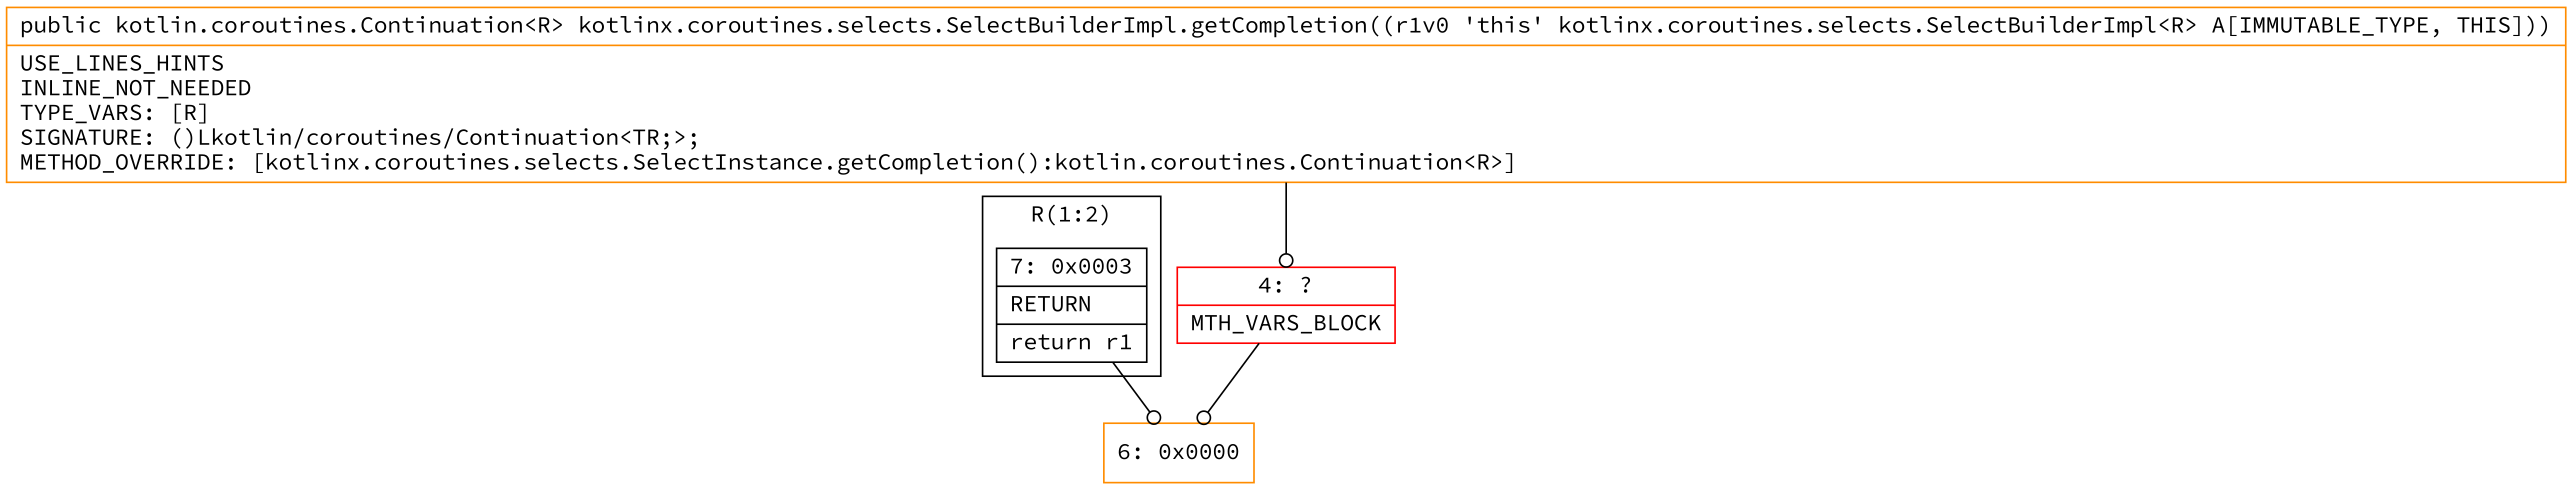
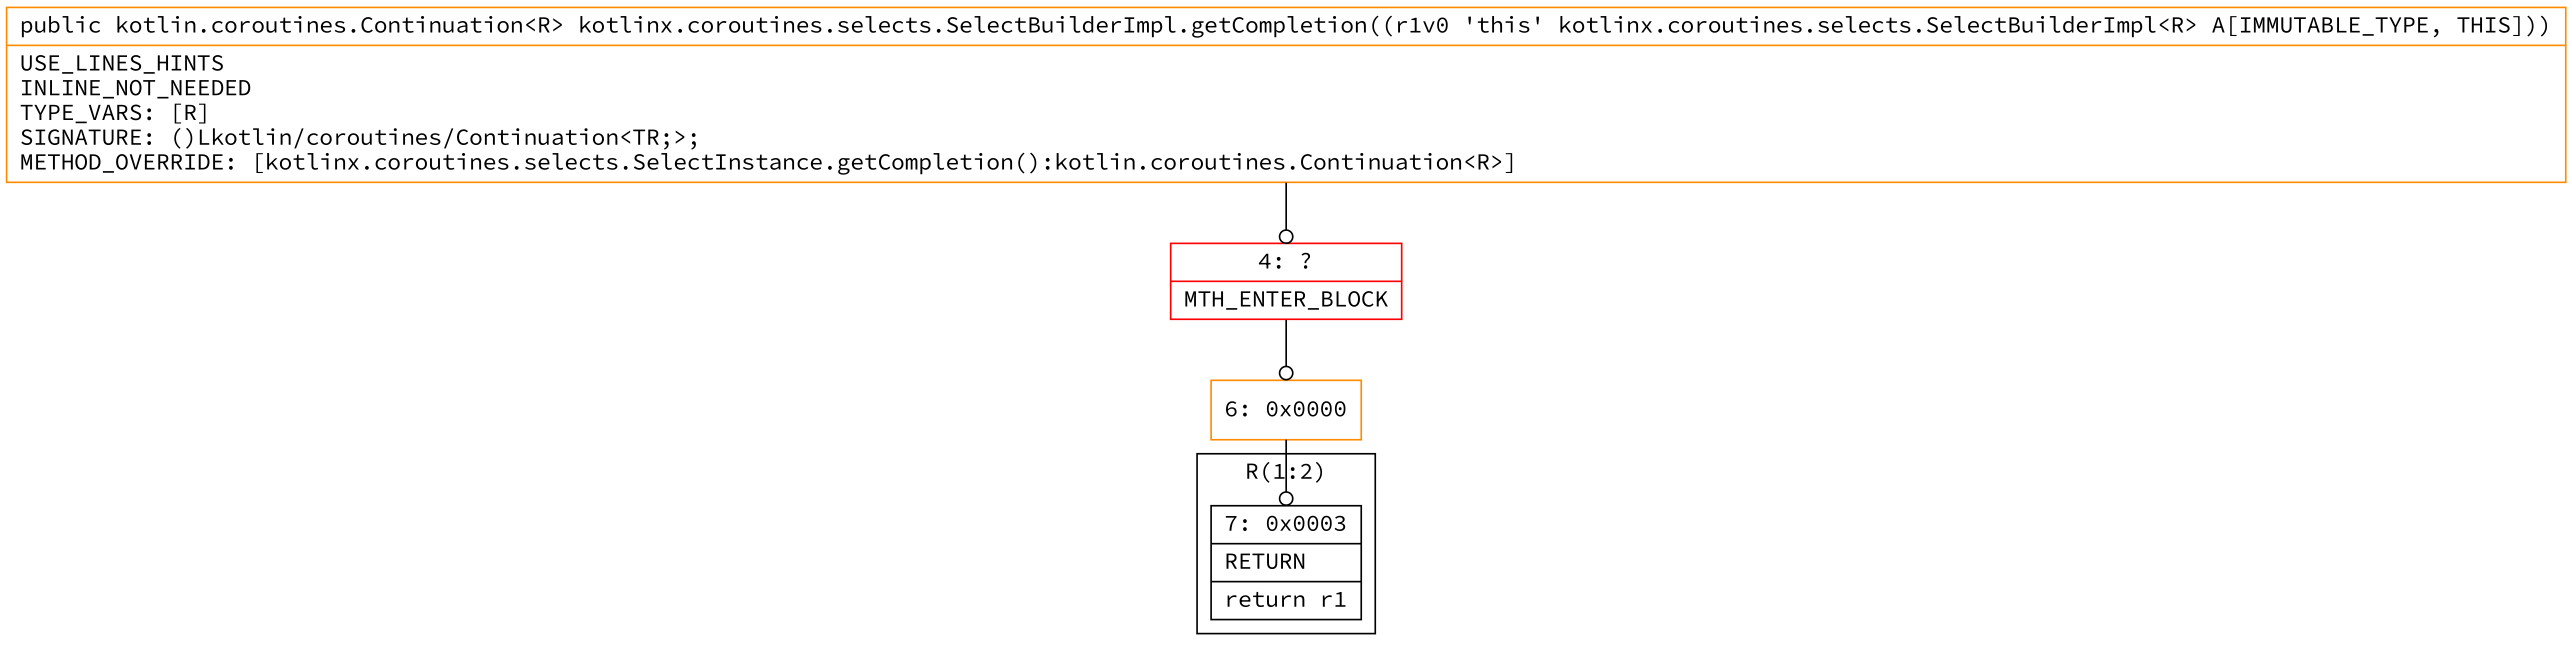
(1286, 323) -> (1286, 299)
(1131, 387) -> (1286, 466)
